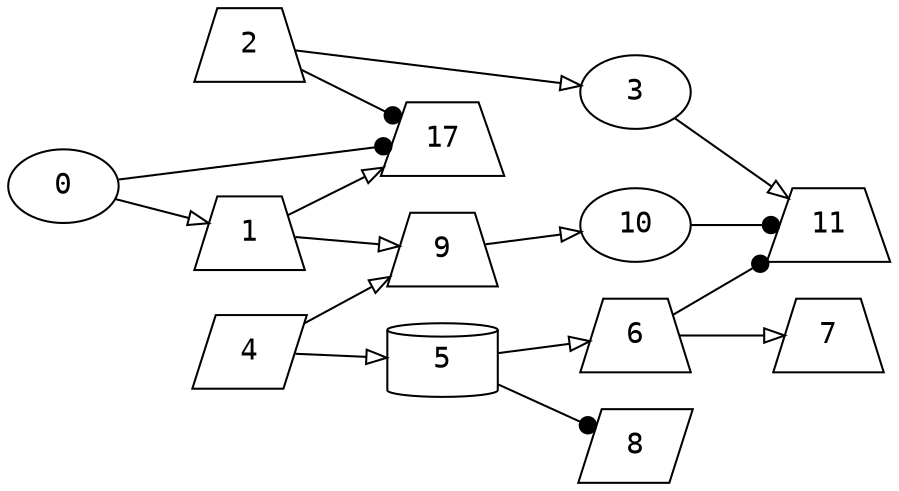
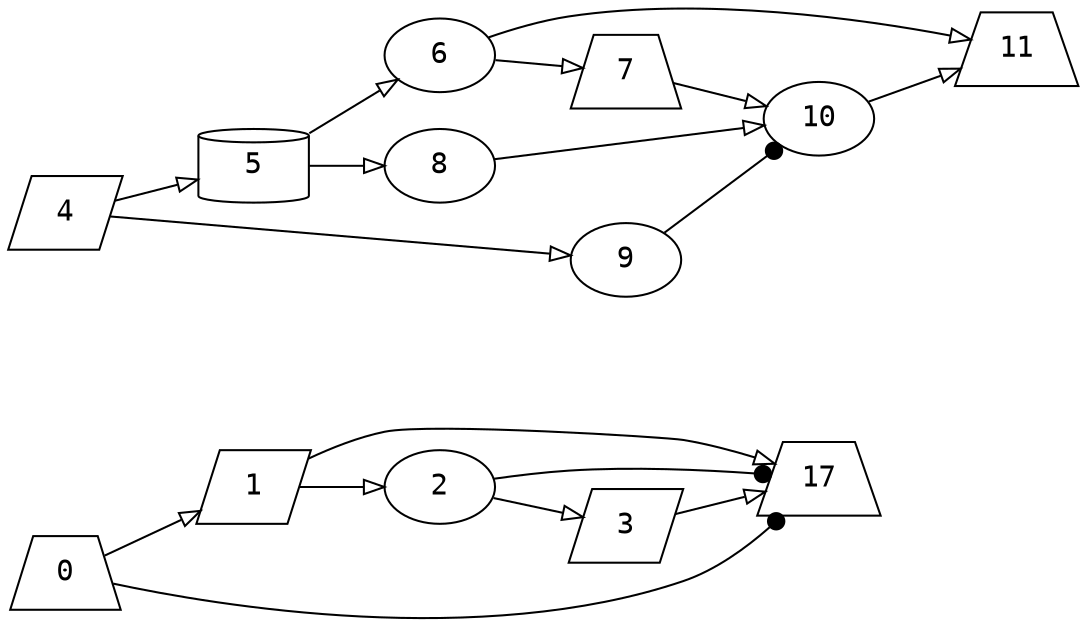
(250, 45) -> (440, 487)
(636, 92) -> (626, 526)
none -> (710, 92)
none -> (619, 144)
(723, 152) -> (710, 505)
(63, 186) -> (65, 573)
(727, 225) -> (905, 89)
(250, 233) -> (254, 487)
(523, 239) -> (716, 194)
(337, 241) -> (332, 487)
(443, 250) -> (626, 260)
(713, 292) -> (719, 9)
(636, 336) -> (440, 55)
(539, 403) -> (337, 166)
(636, 446) -> (440, 166)
